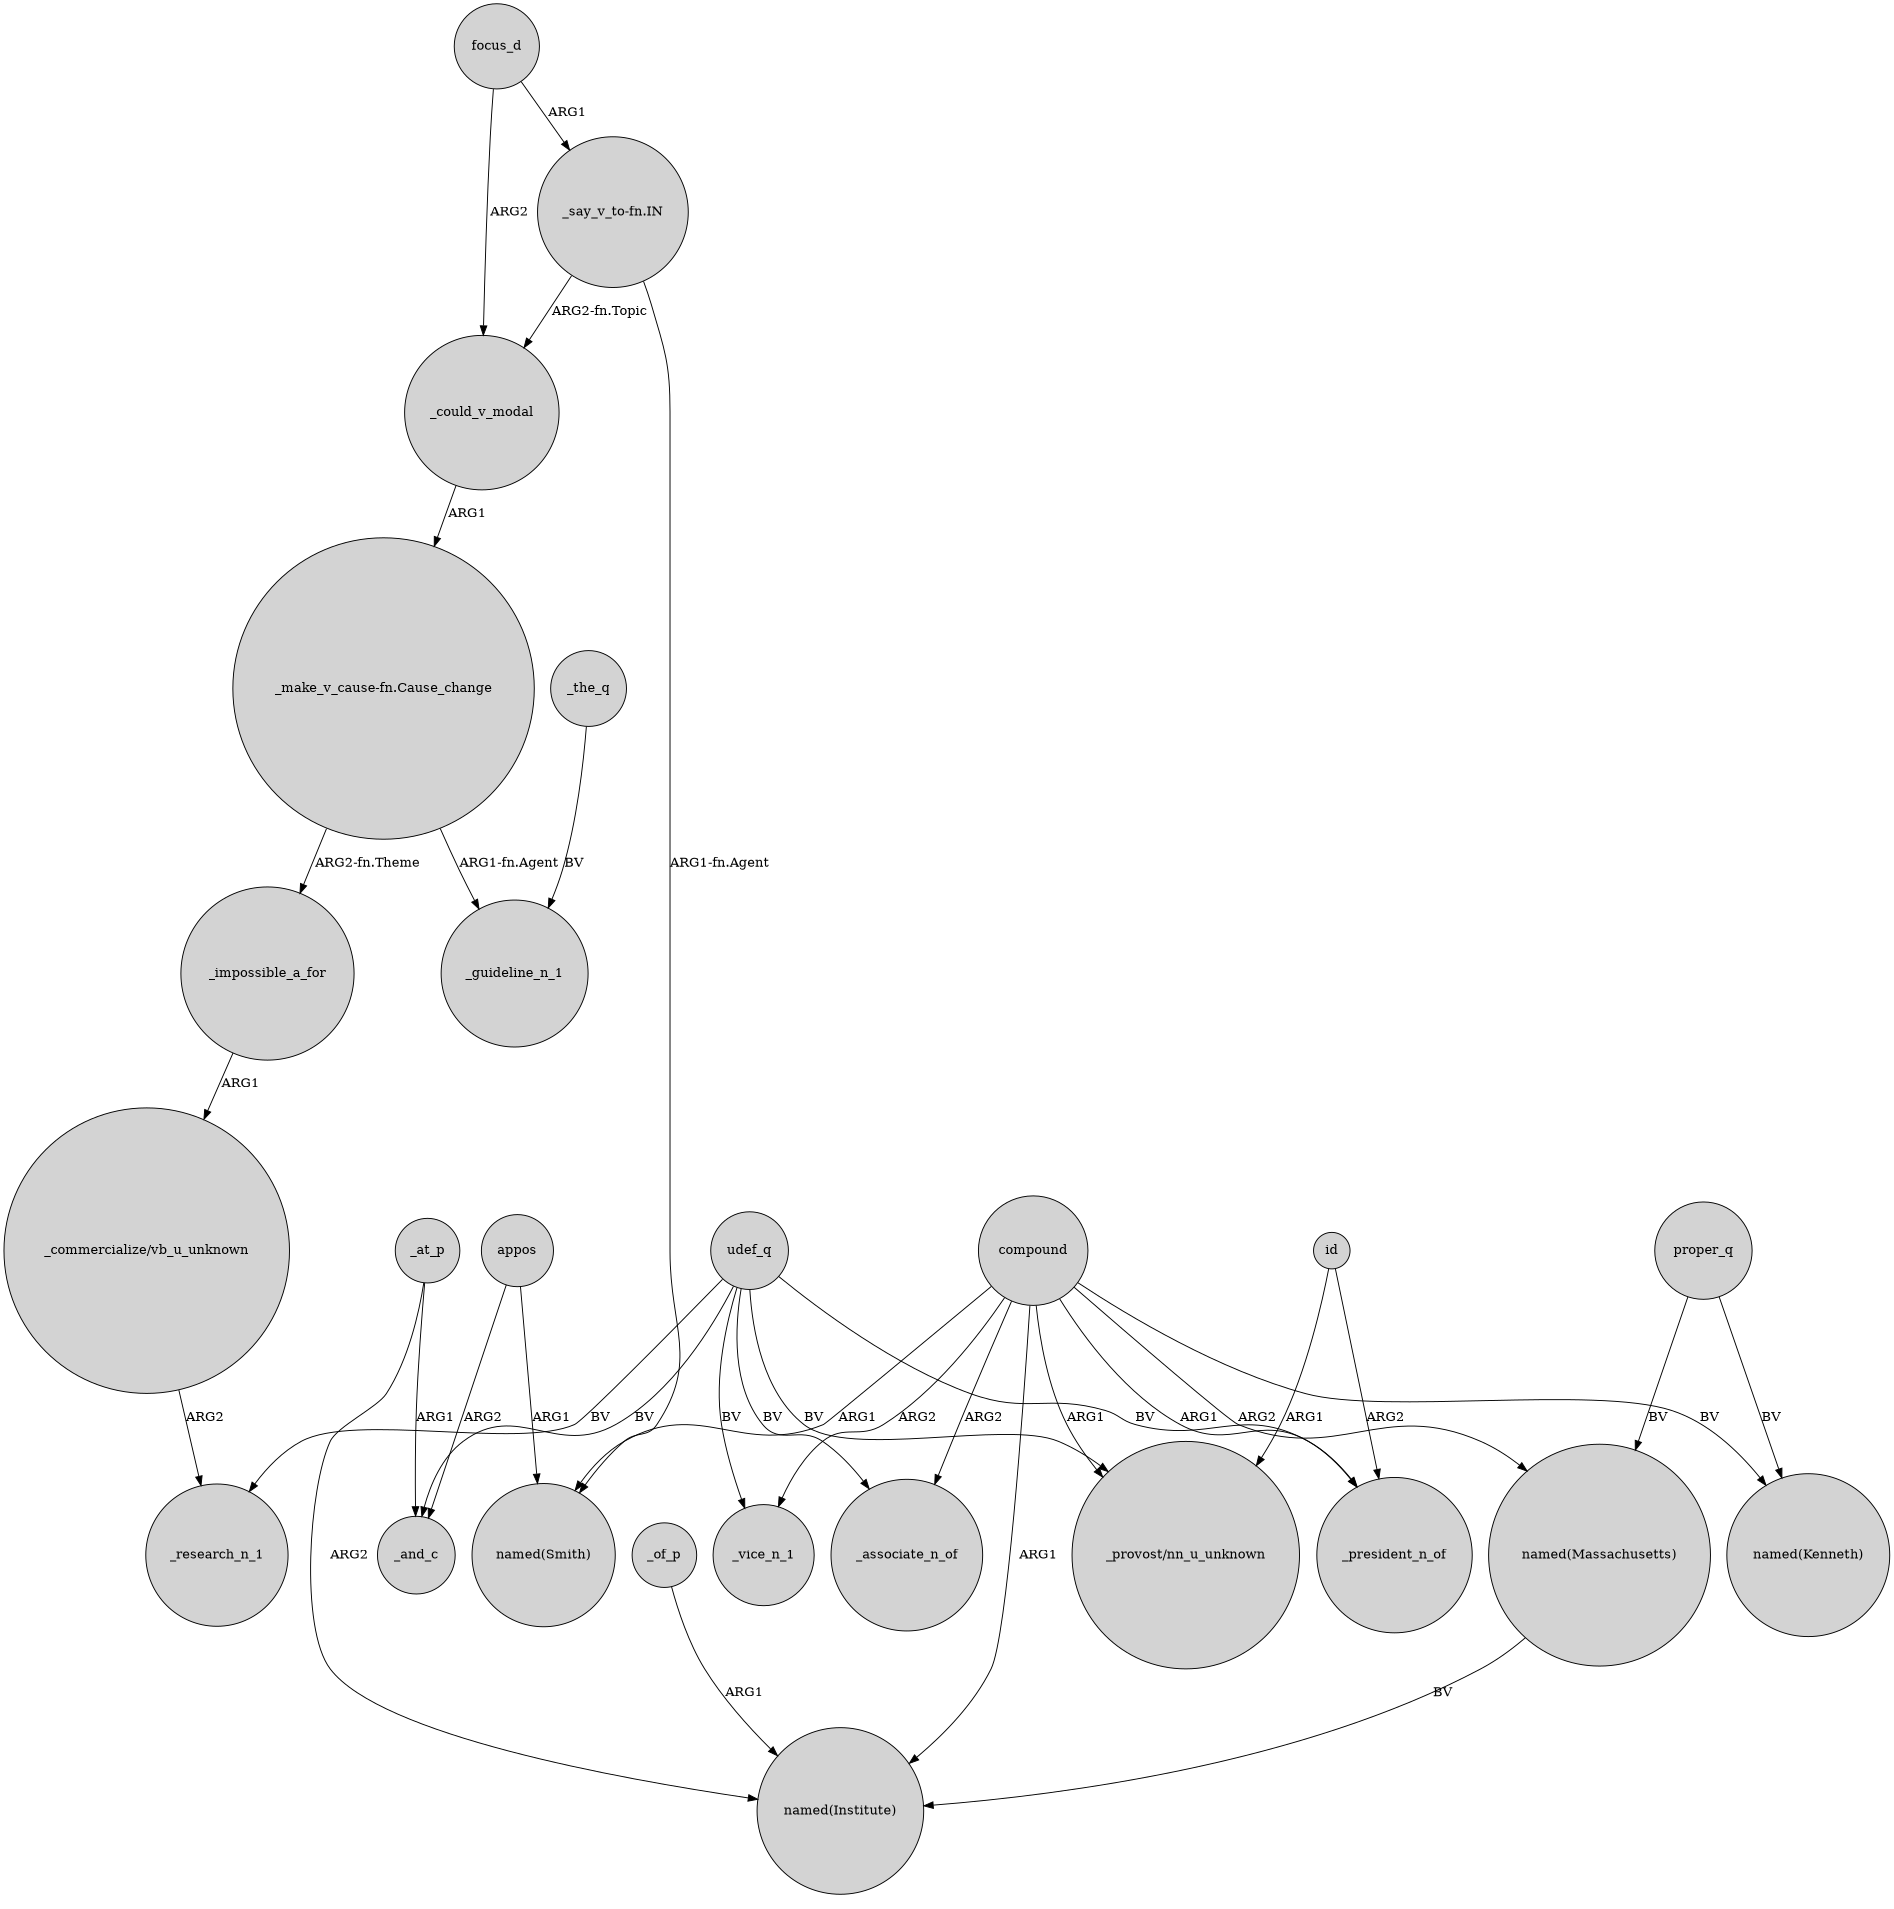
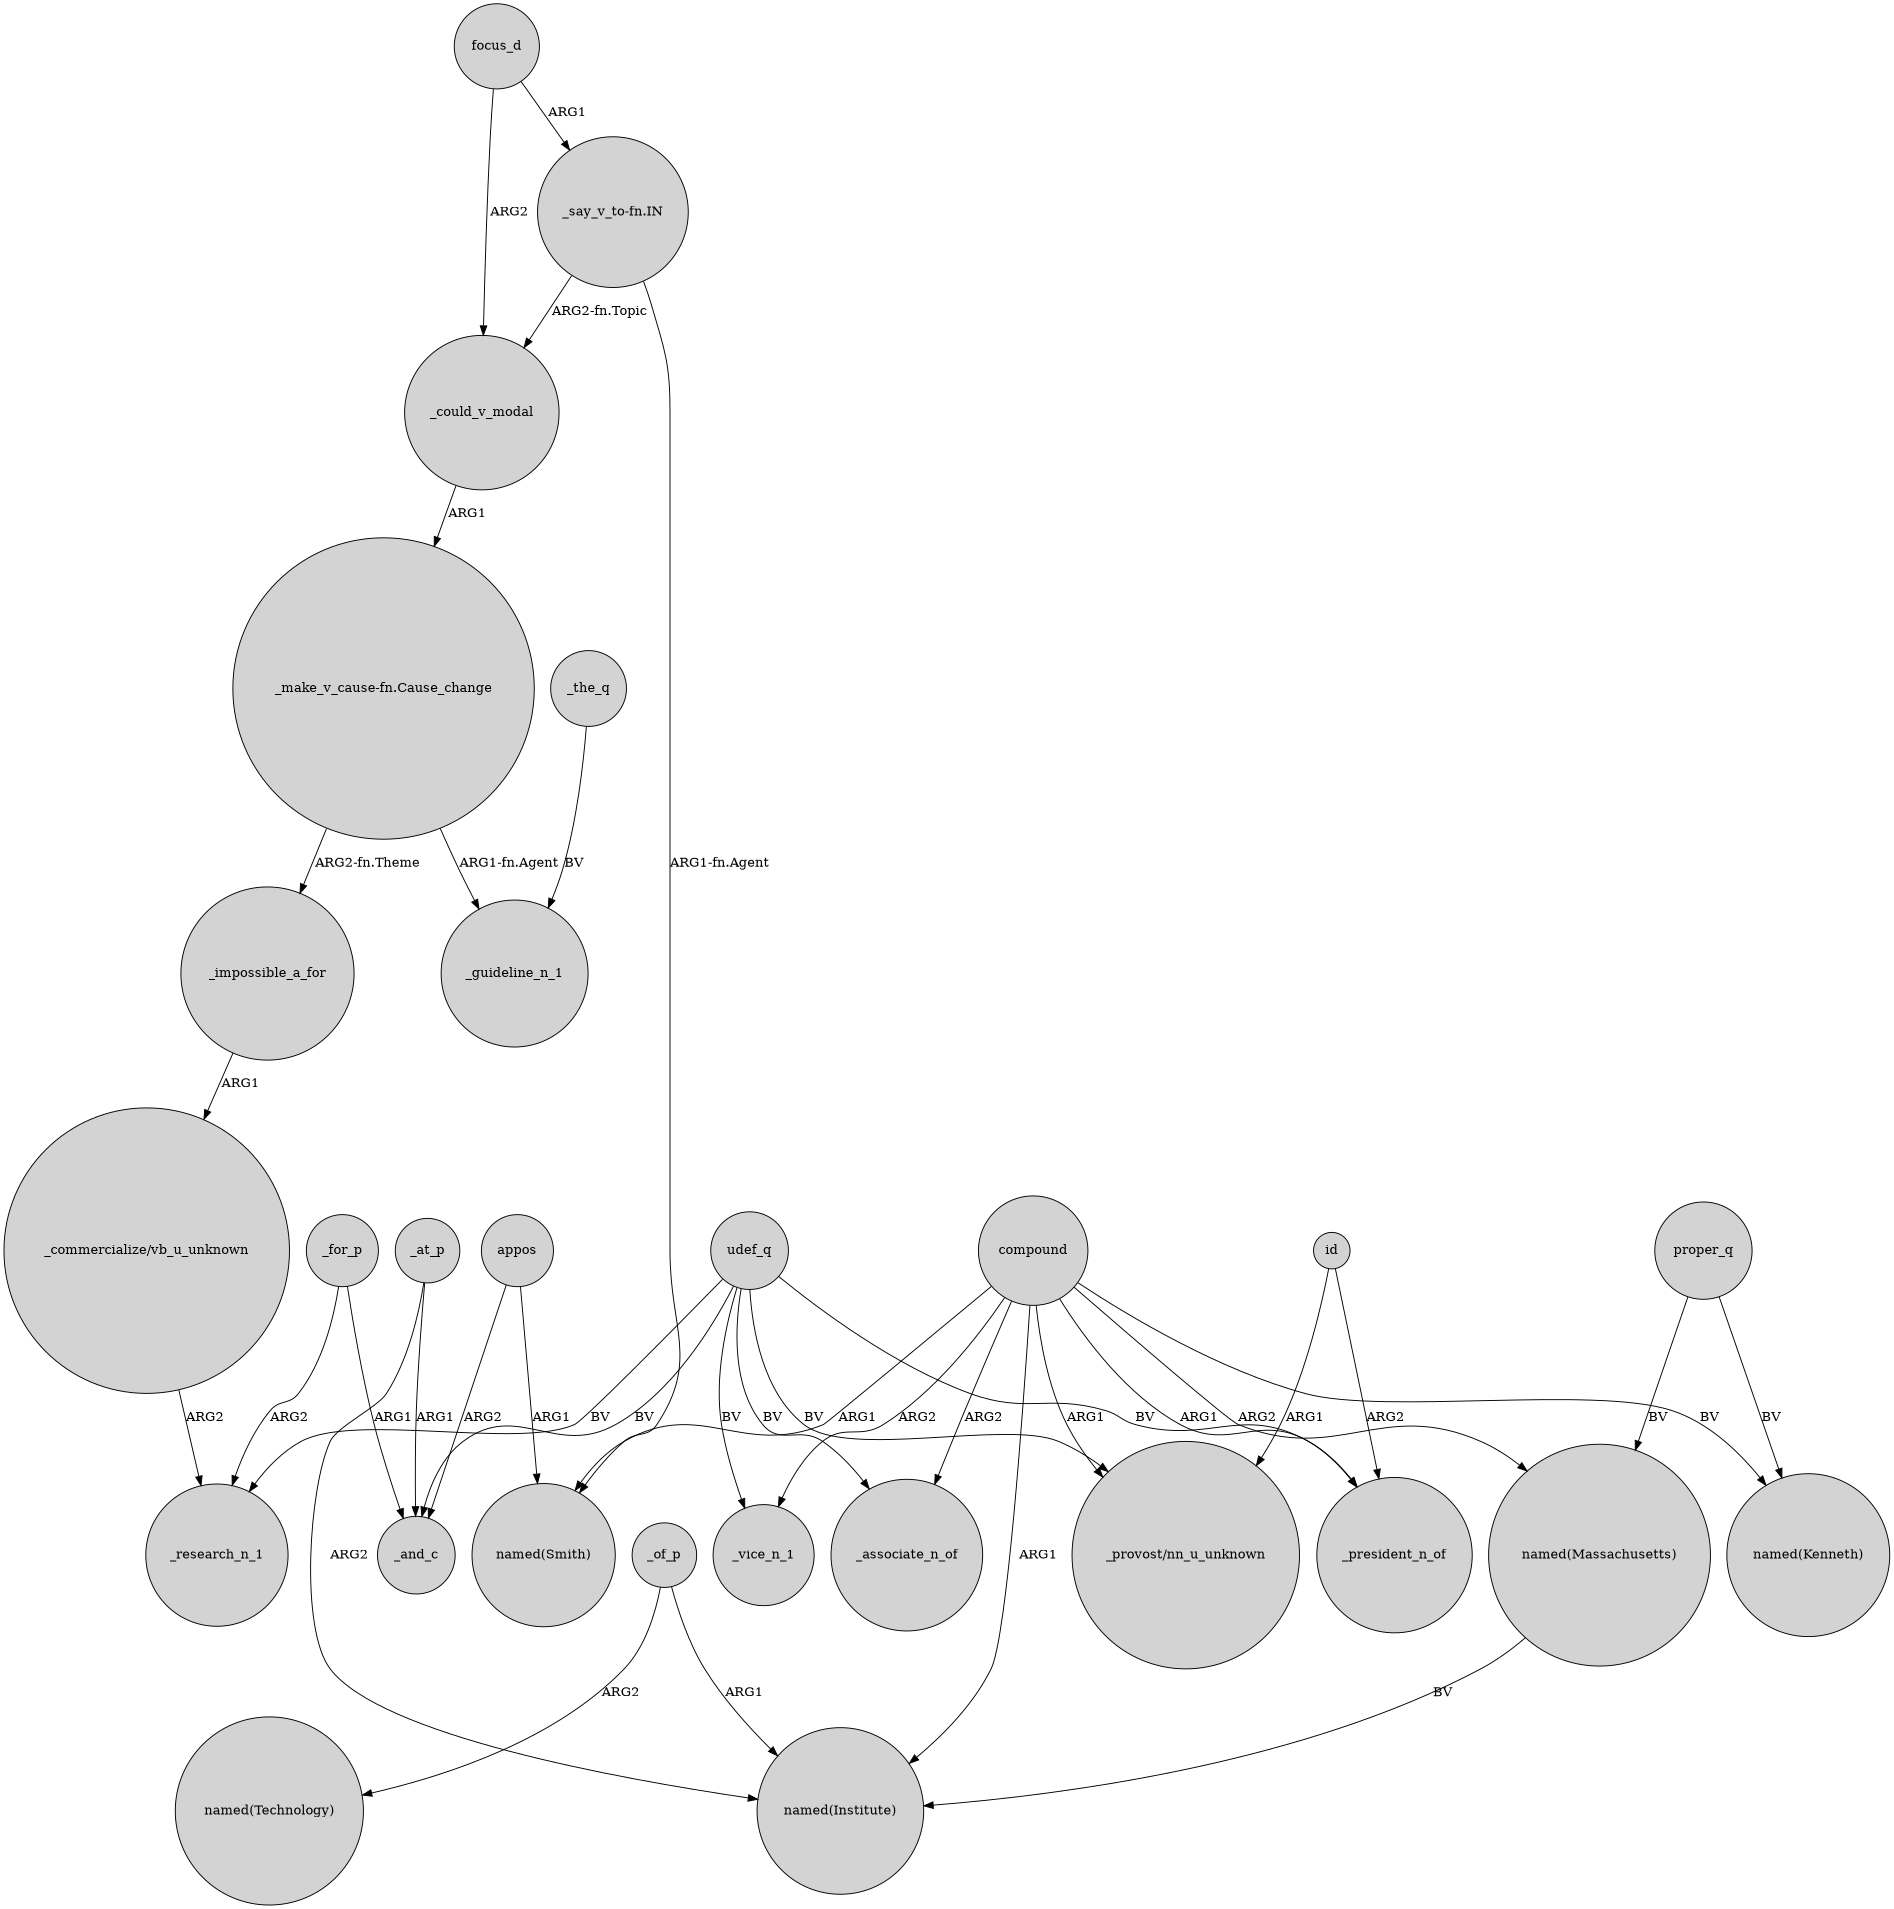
none -> (342, 1251)
none -> (269, 1811)
